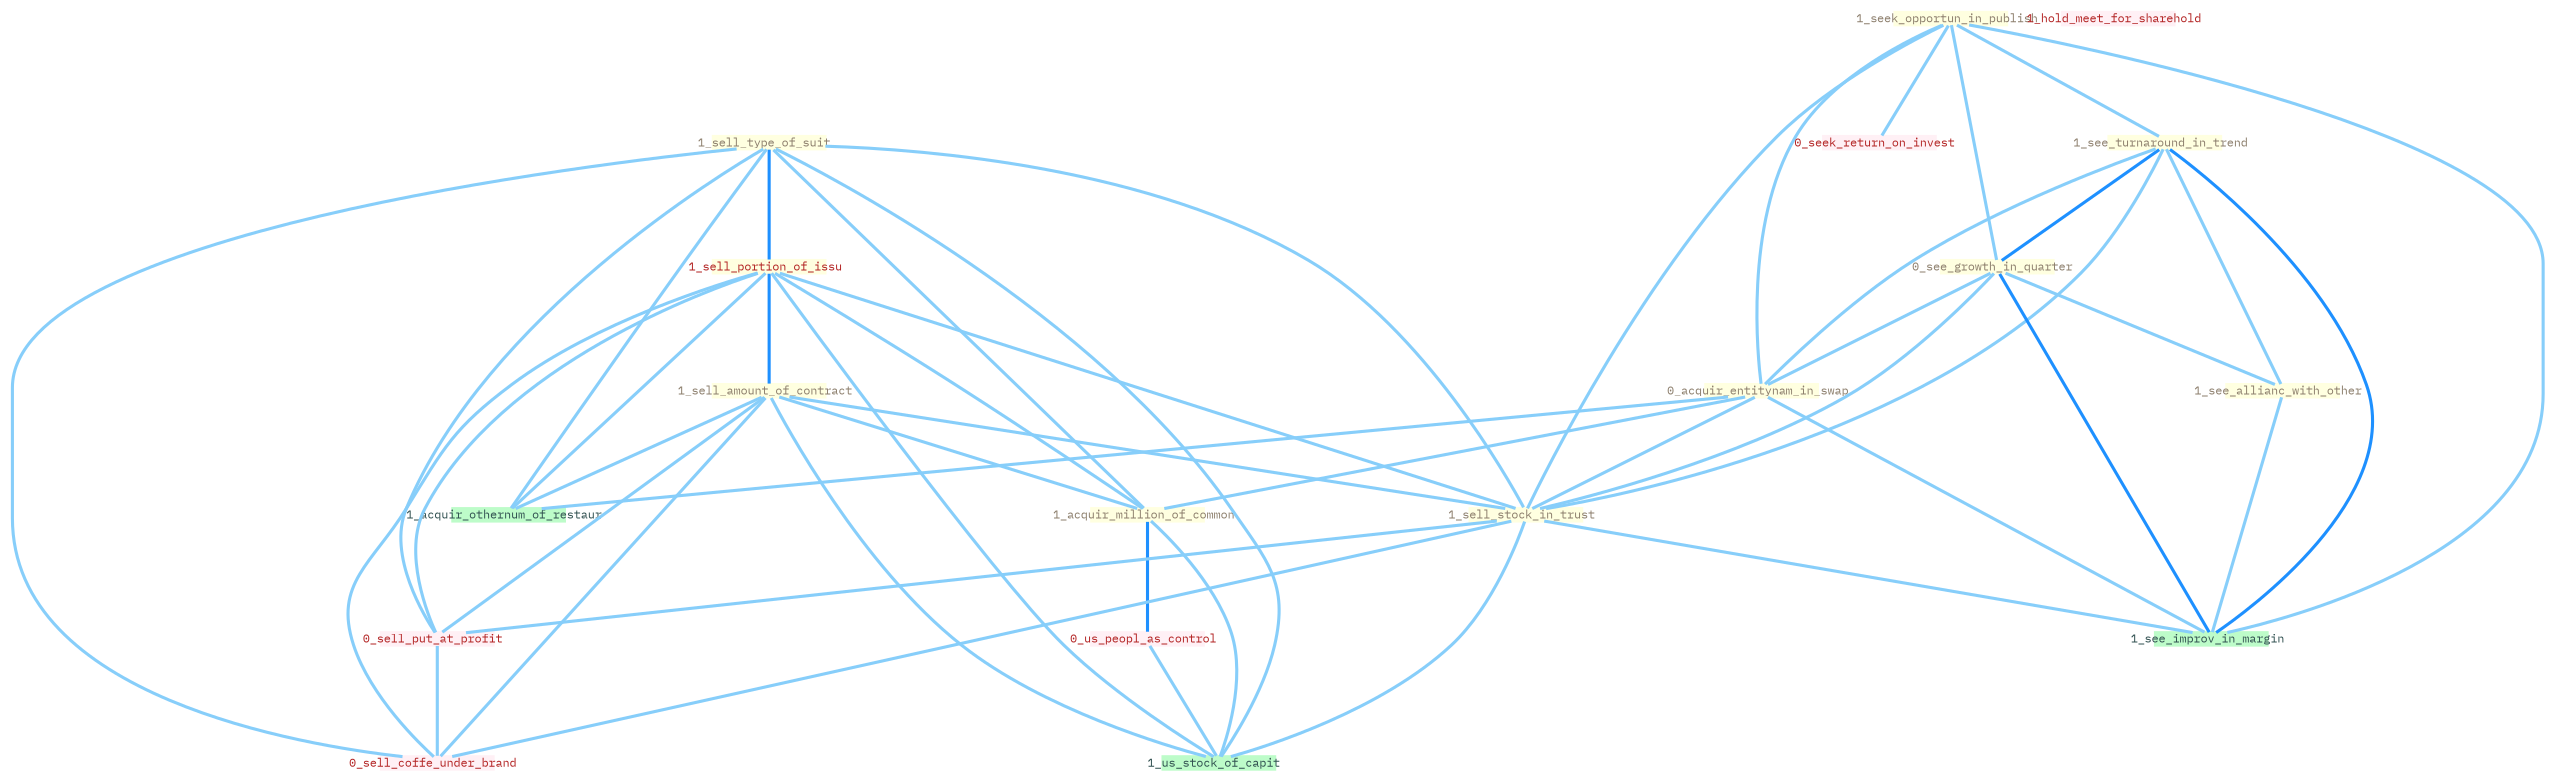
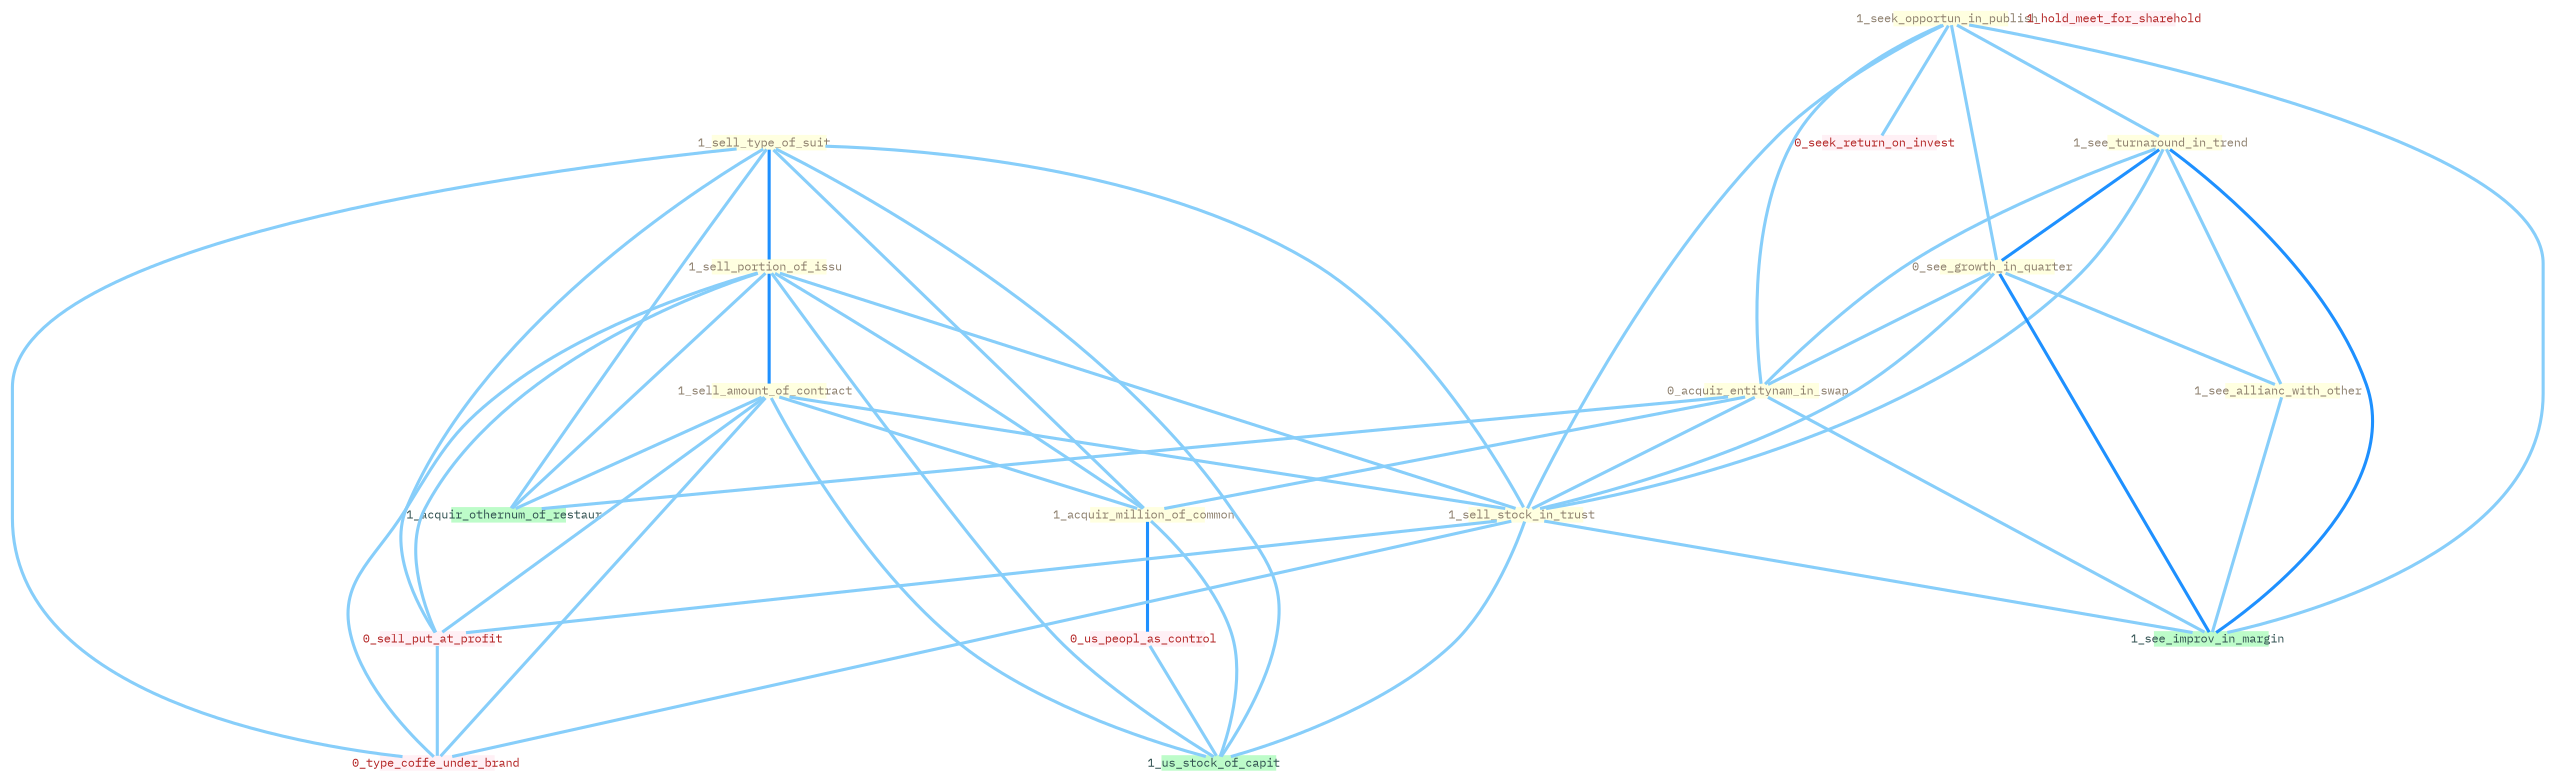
(769, 267) -> (769, 267)
(437, 763) -> (437, 763)
